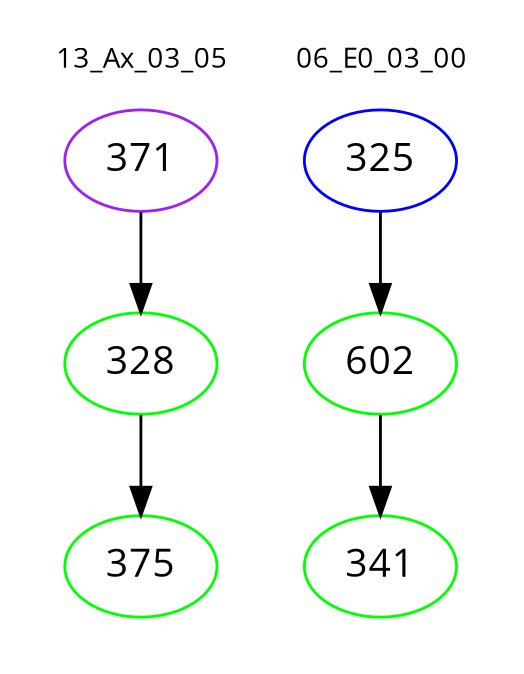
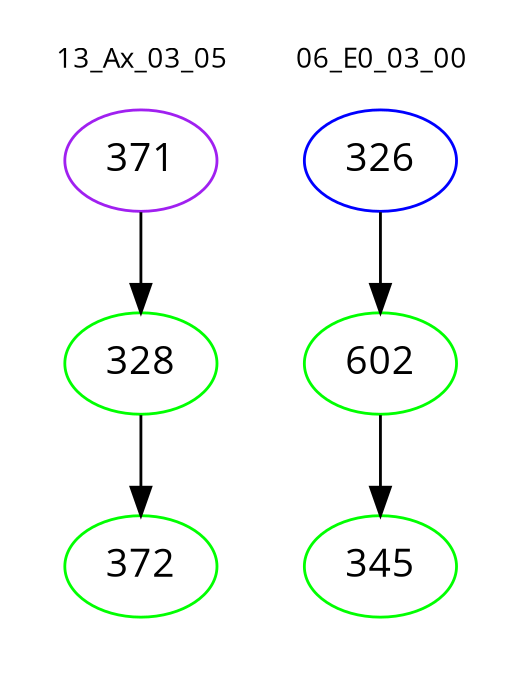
(380, 161) -> (380, 161)
(141, 566) -> (141, 566)
(380, 566) -> (380, 566)
